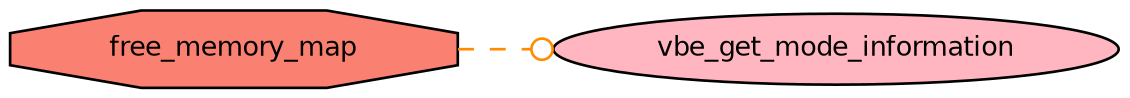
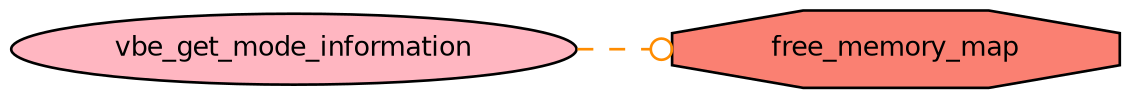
(494, 49) -> (614, 49)
